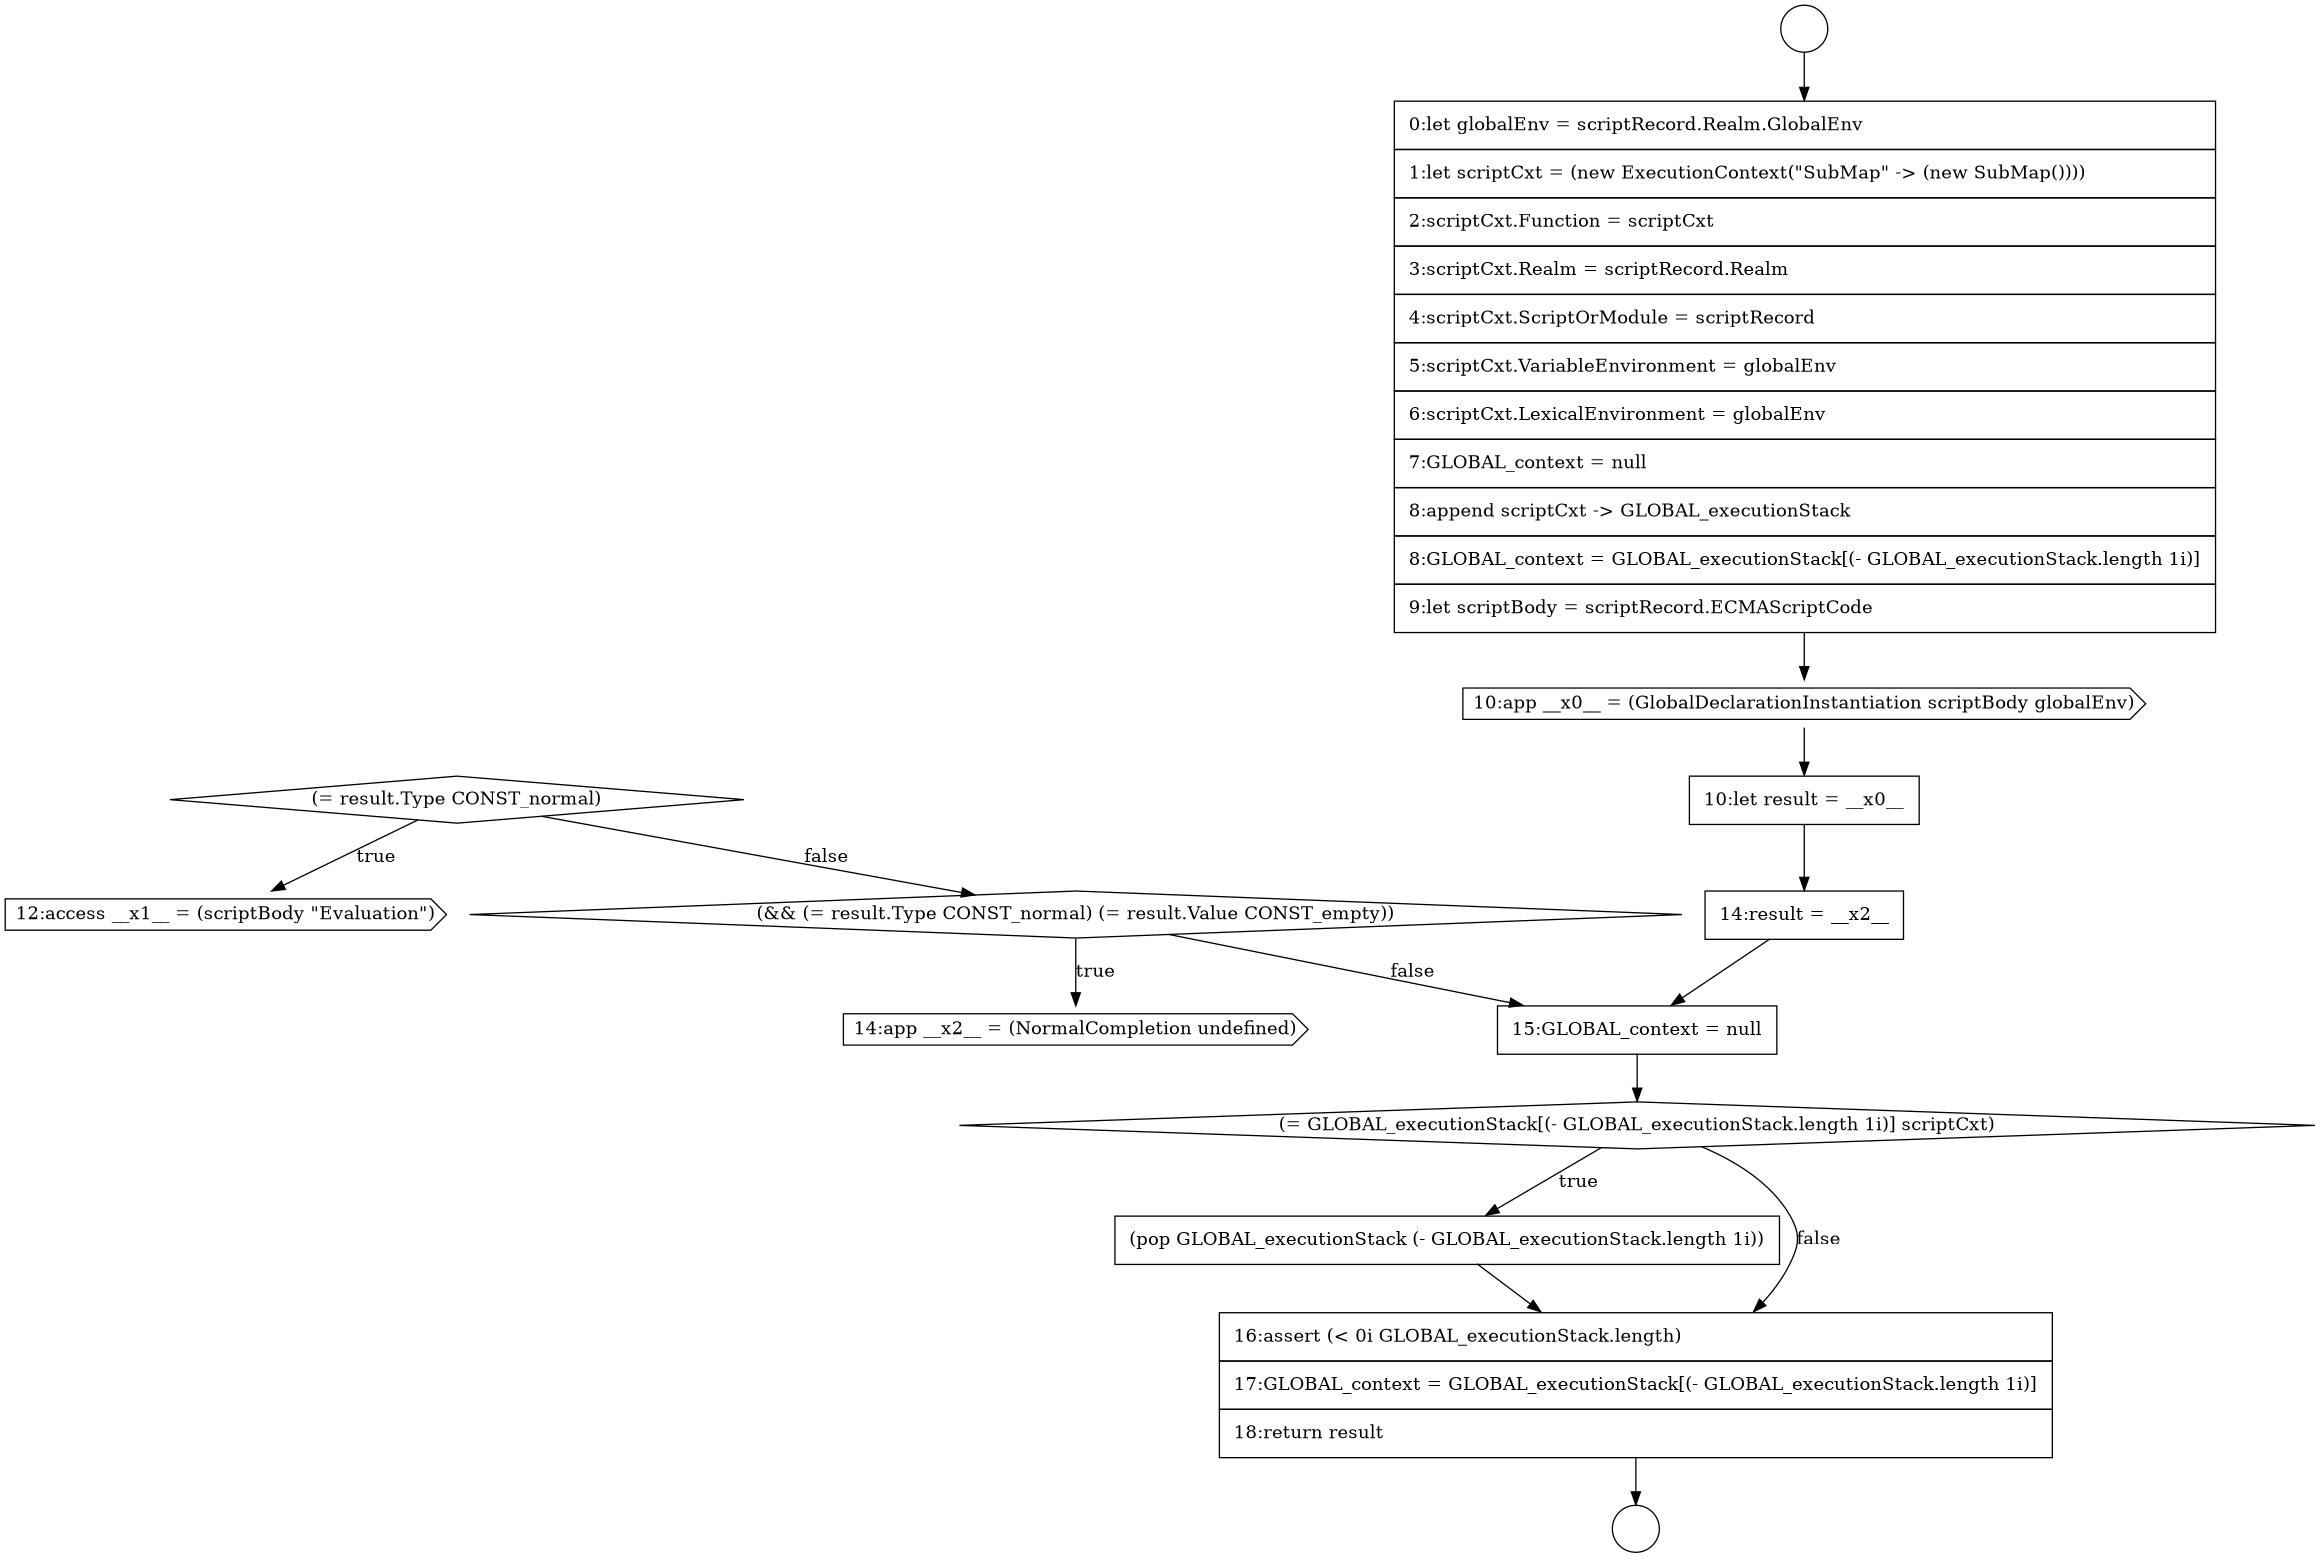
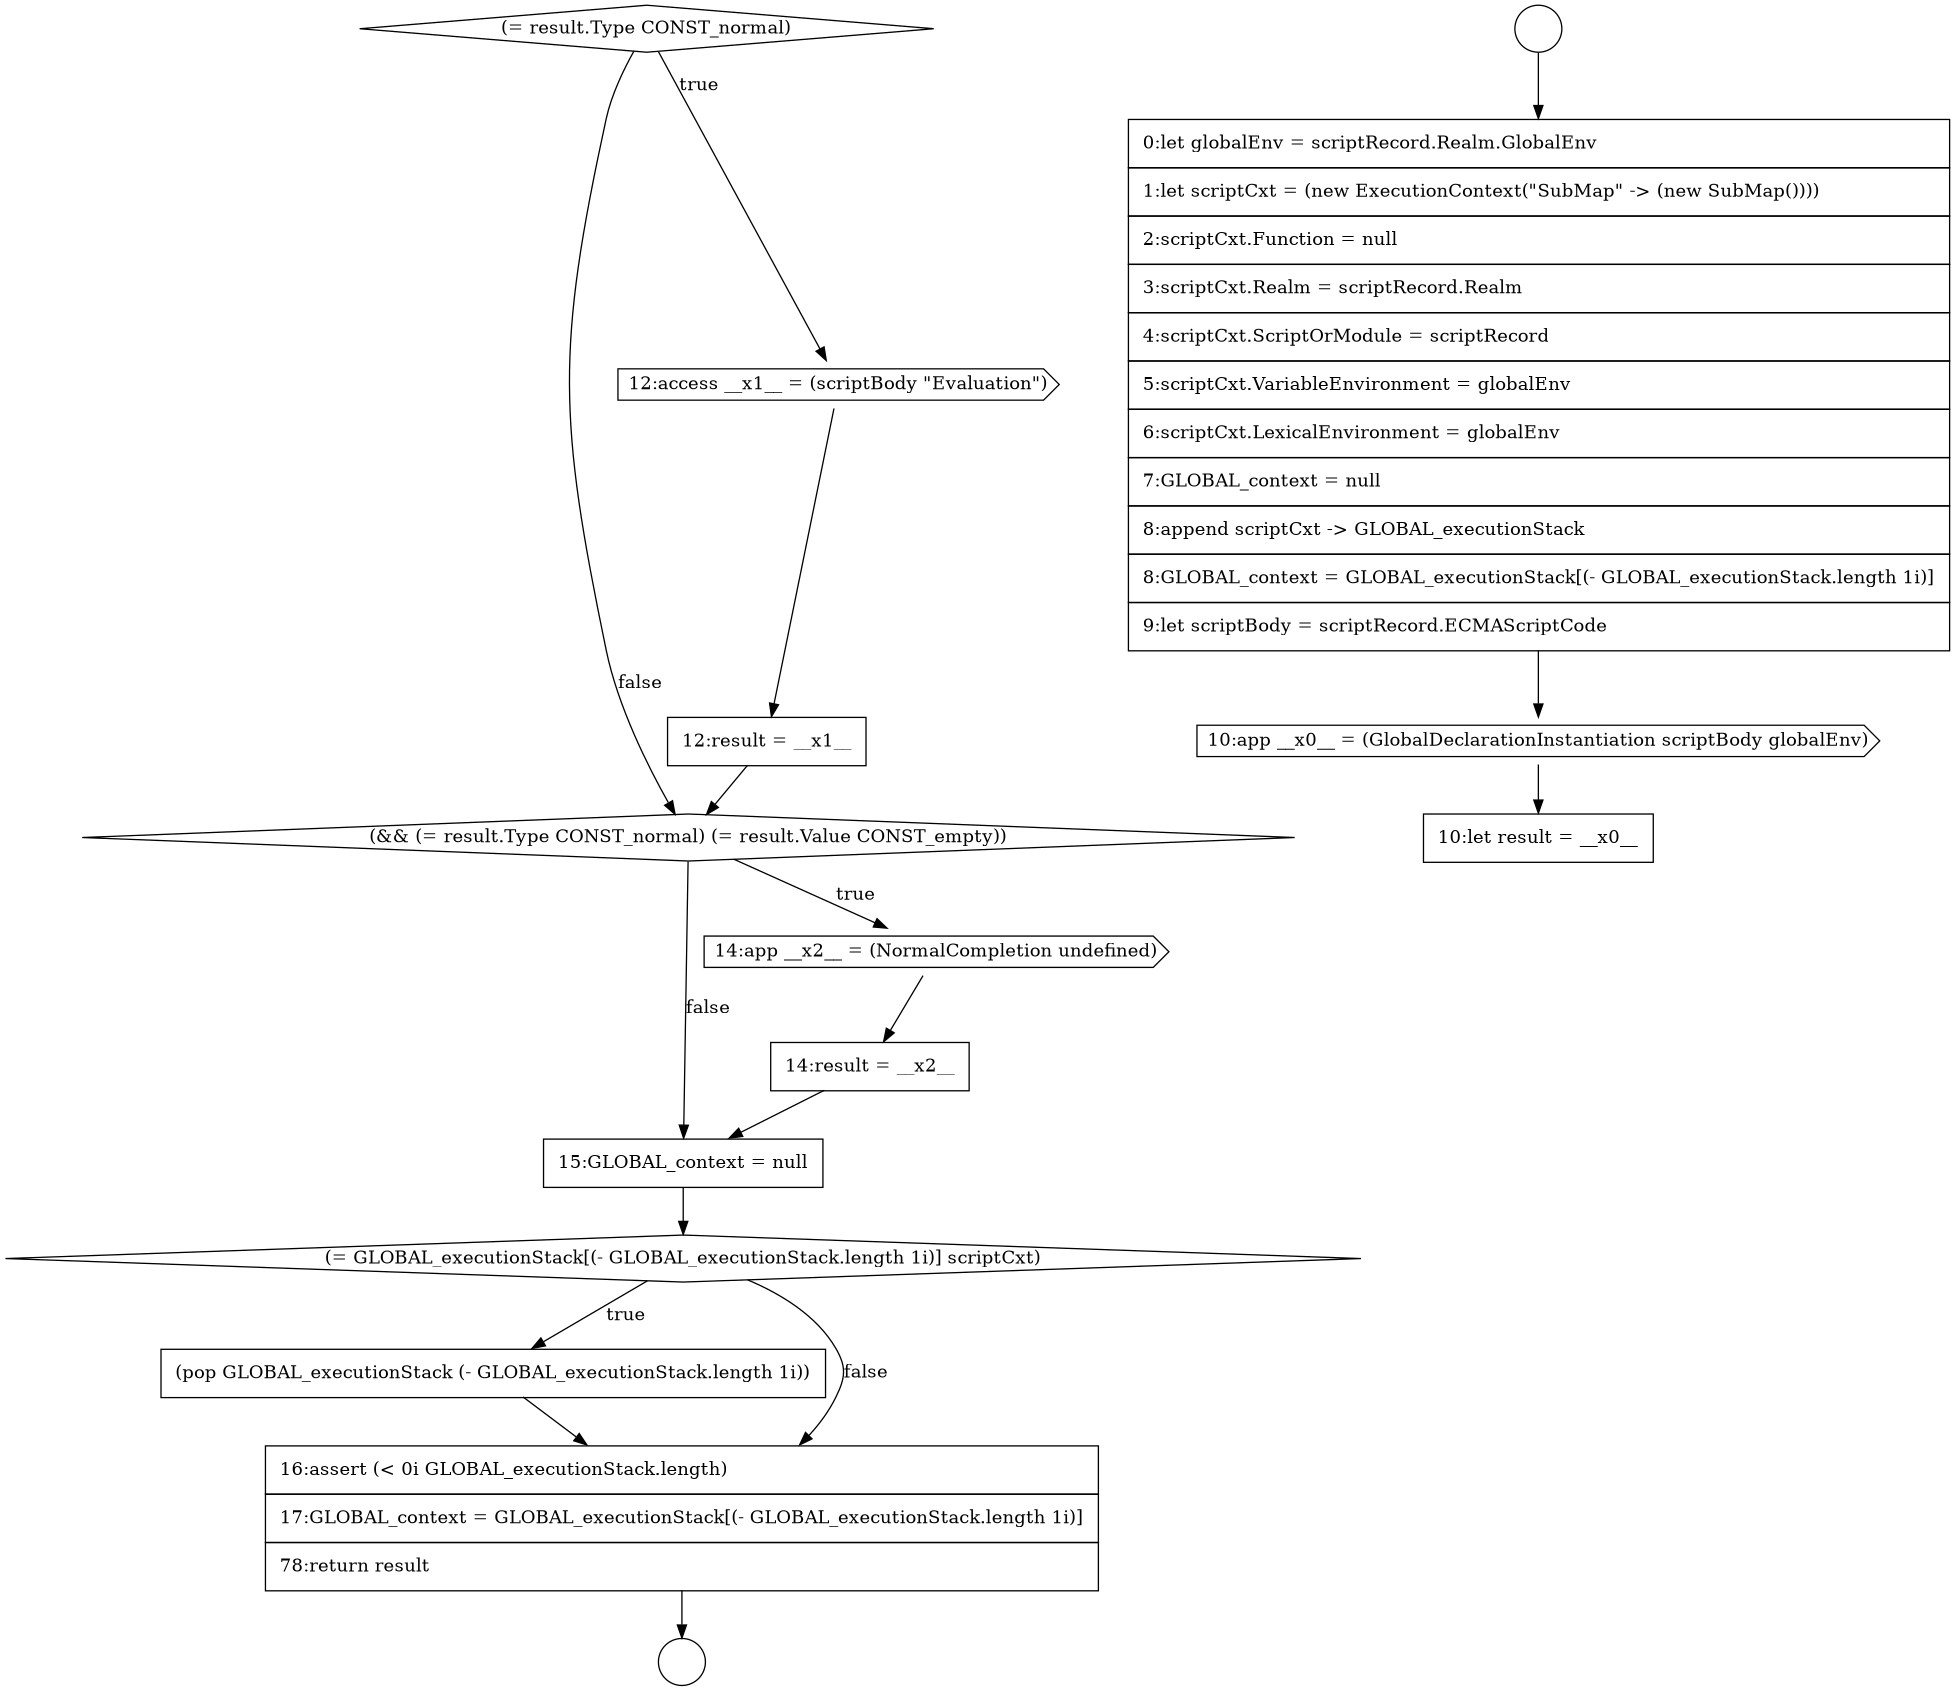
(1562, 221) -> (1271, 240)
none -> (767, 741)
(1804, 851) -> (907, 1003)
(1309, 1433) -> (355, 1566)
